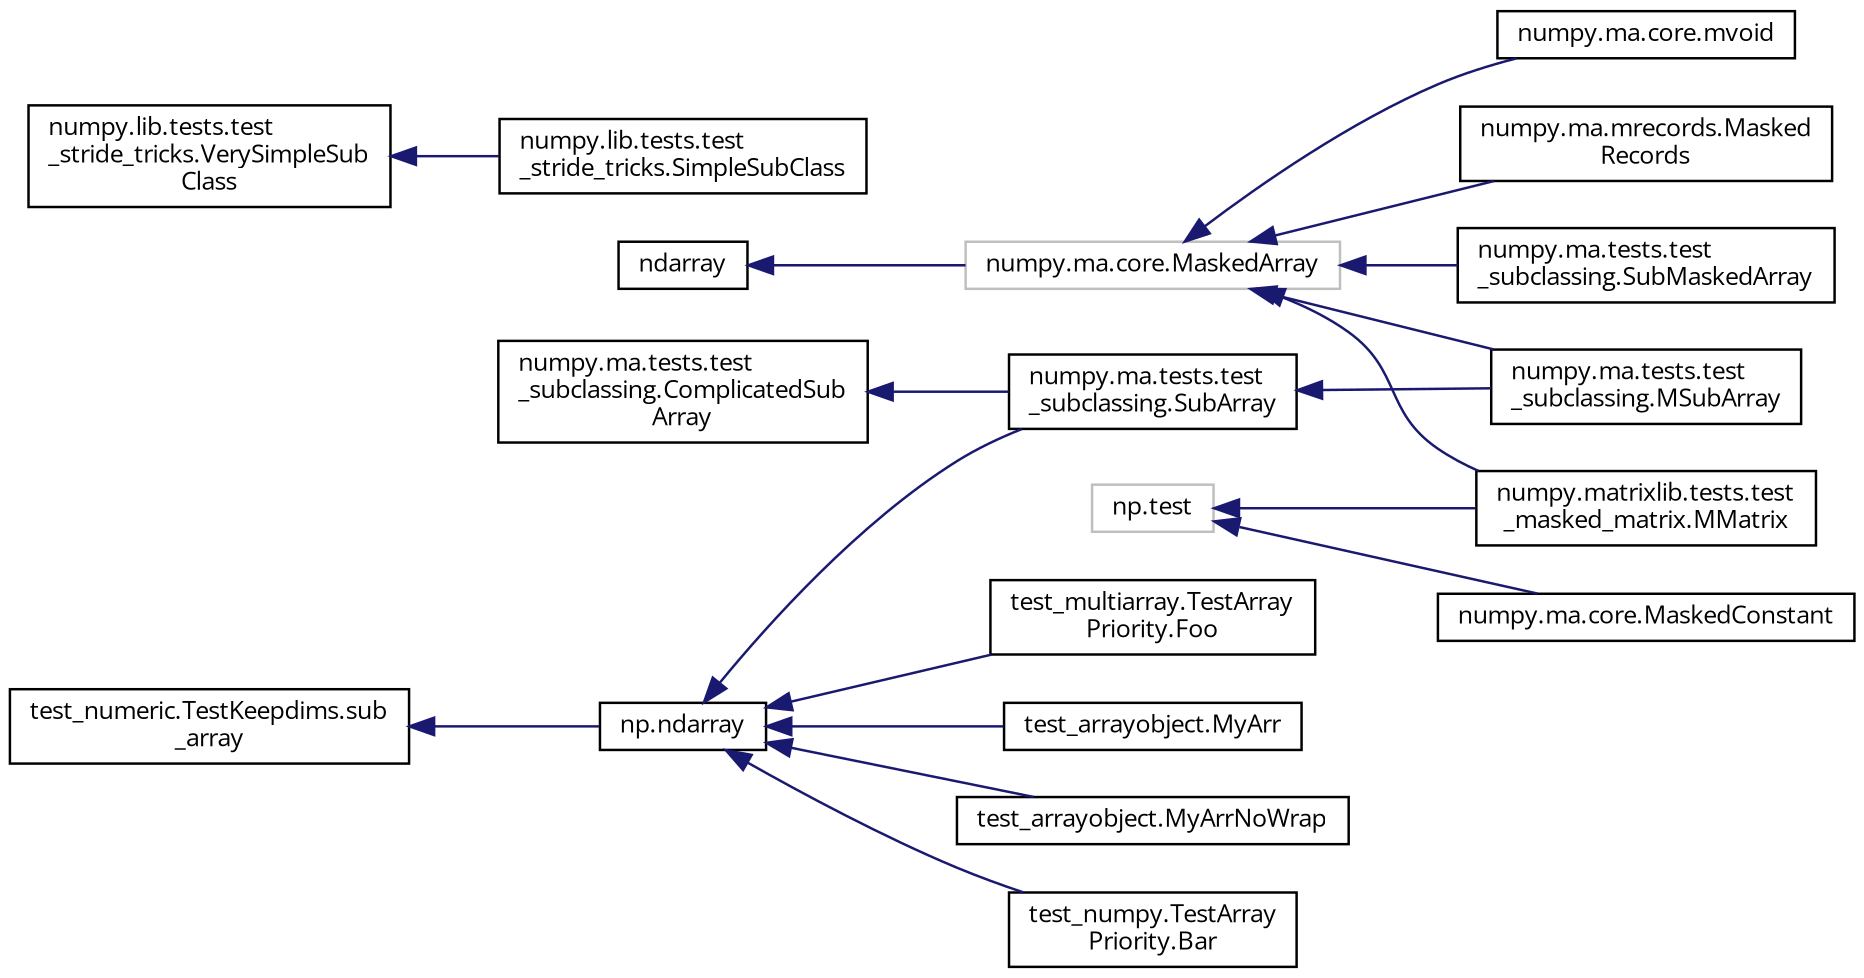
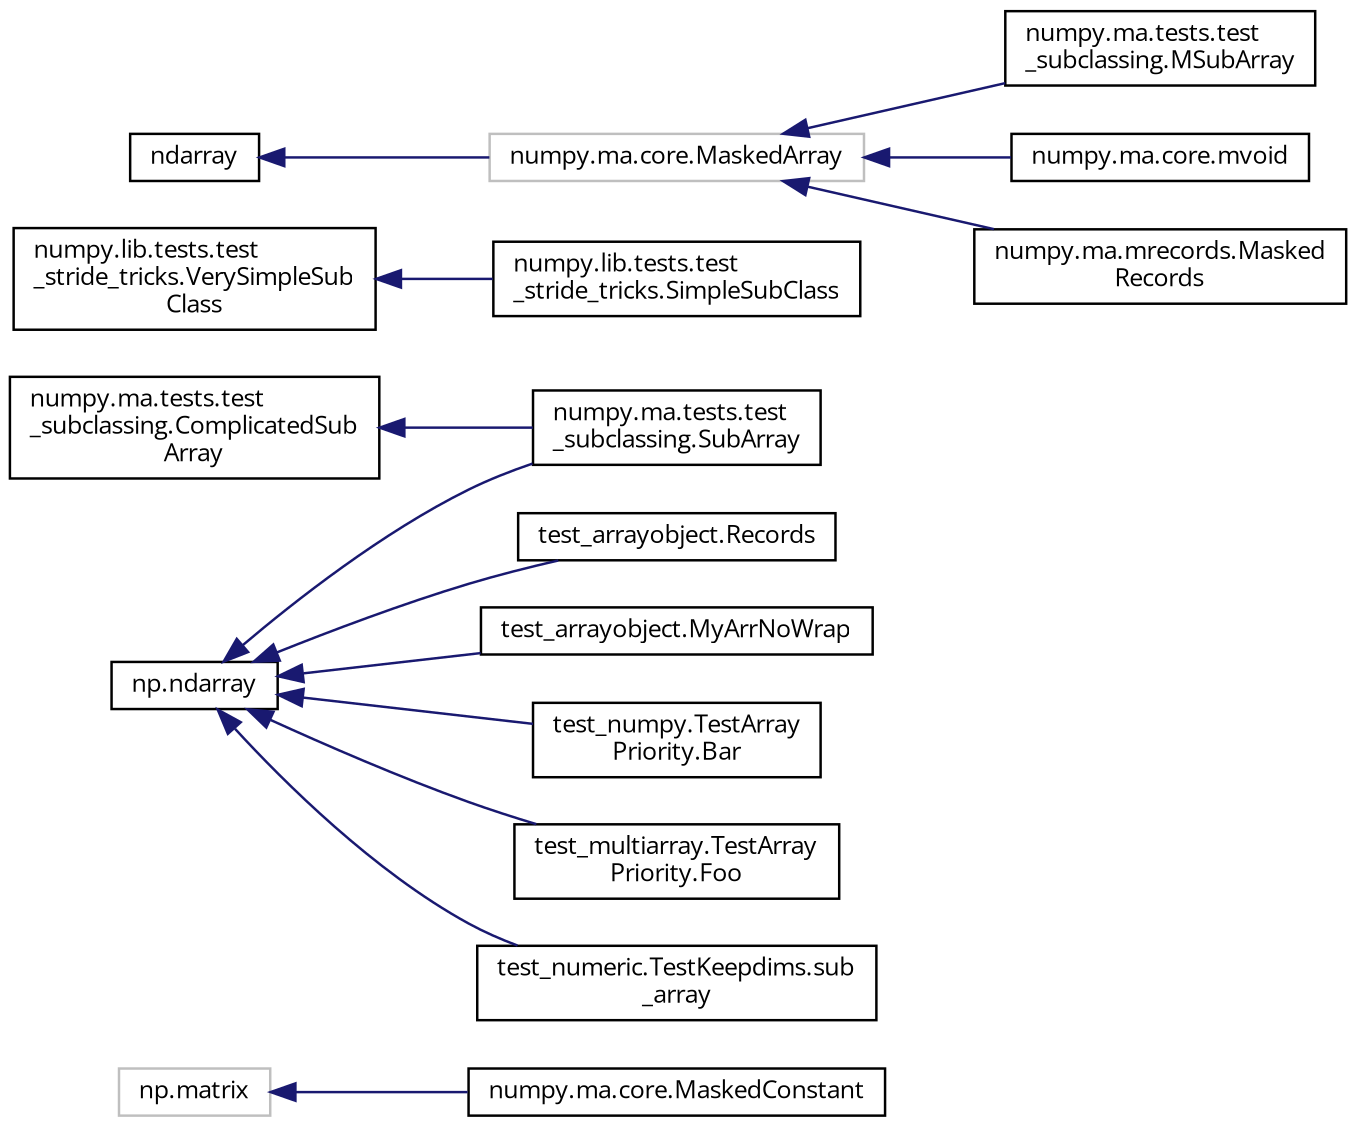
(1646, 265) -> none
(1411, 389) -> none
(1153, 508) -> (195, 1092)
(1646, 508) -> none
(517, 726) -> (365, 852)
(1153, 726) -> (677, 537)
